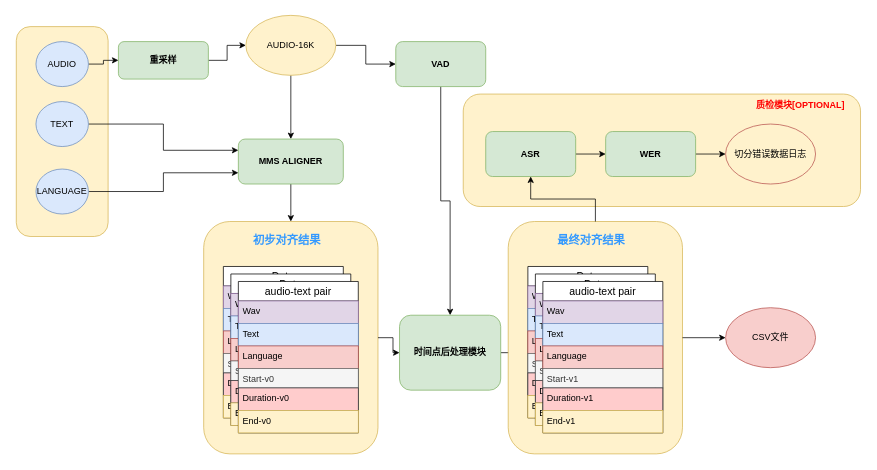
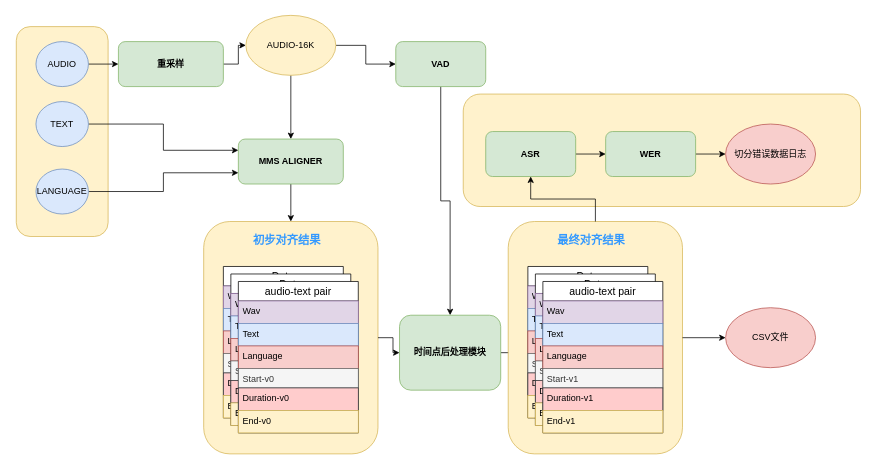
(163, 60) -> (171, 64)
(801, 105) -> none
(771, 154) -> (771, 154)
